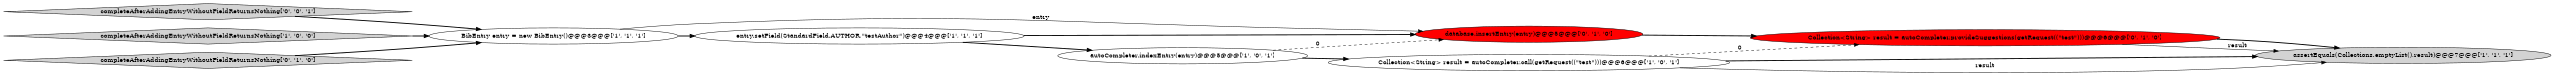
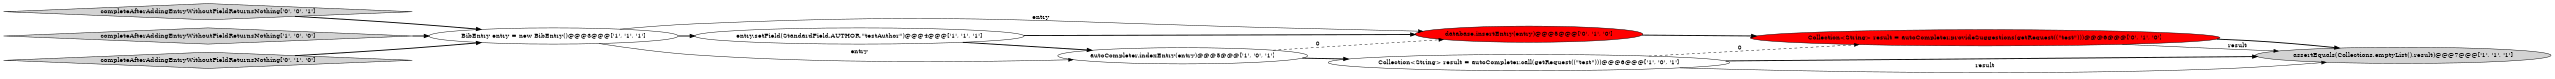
none -> (833, 61)
